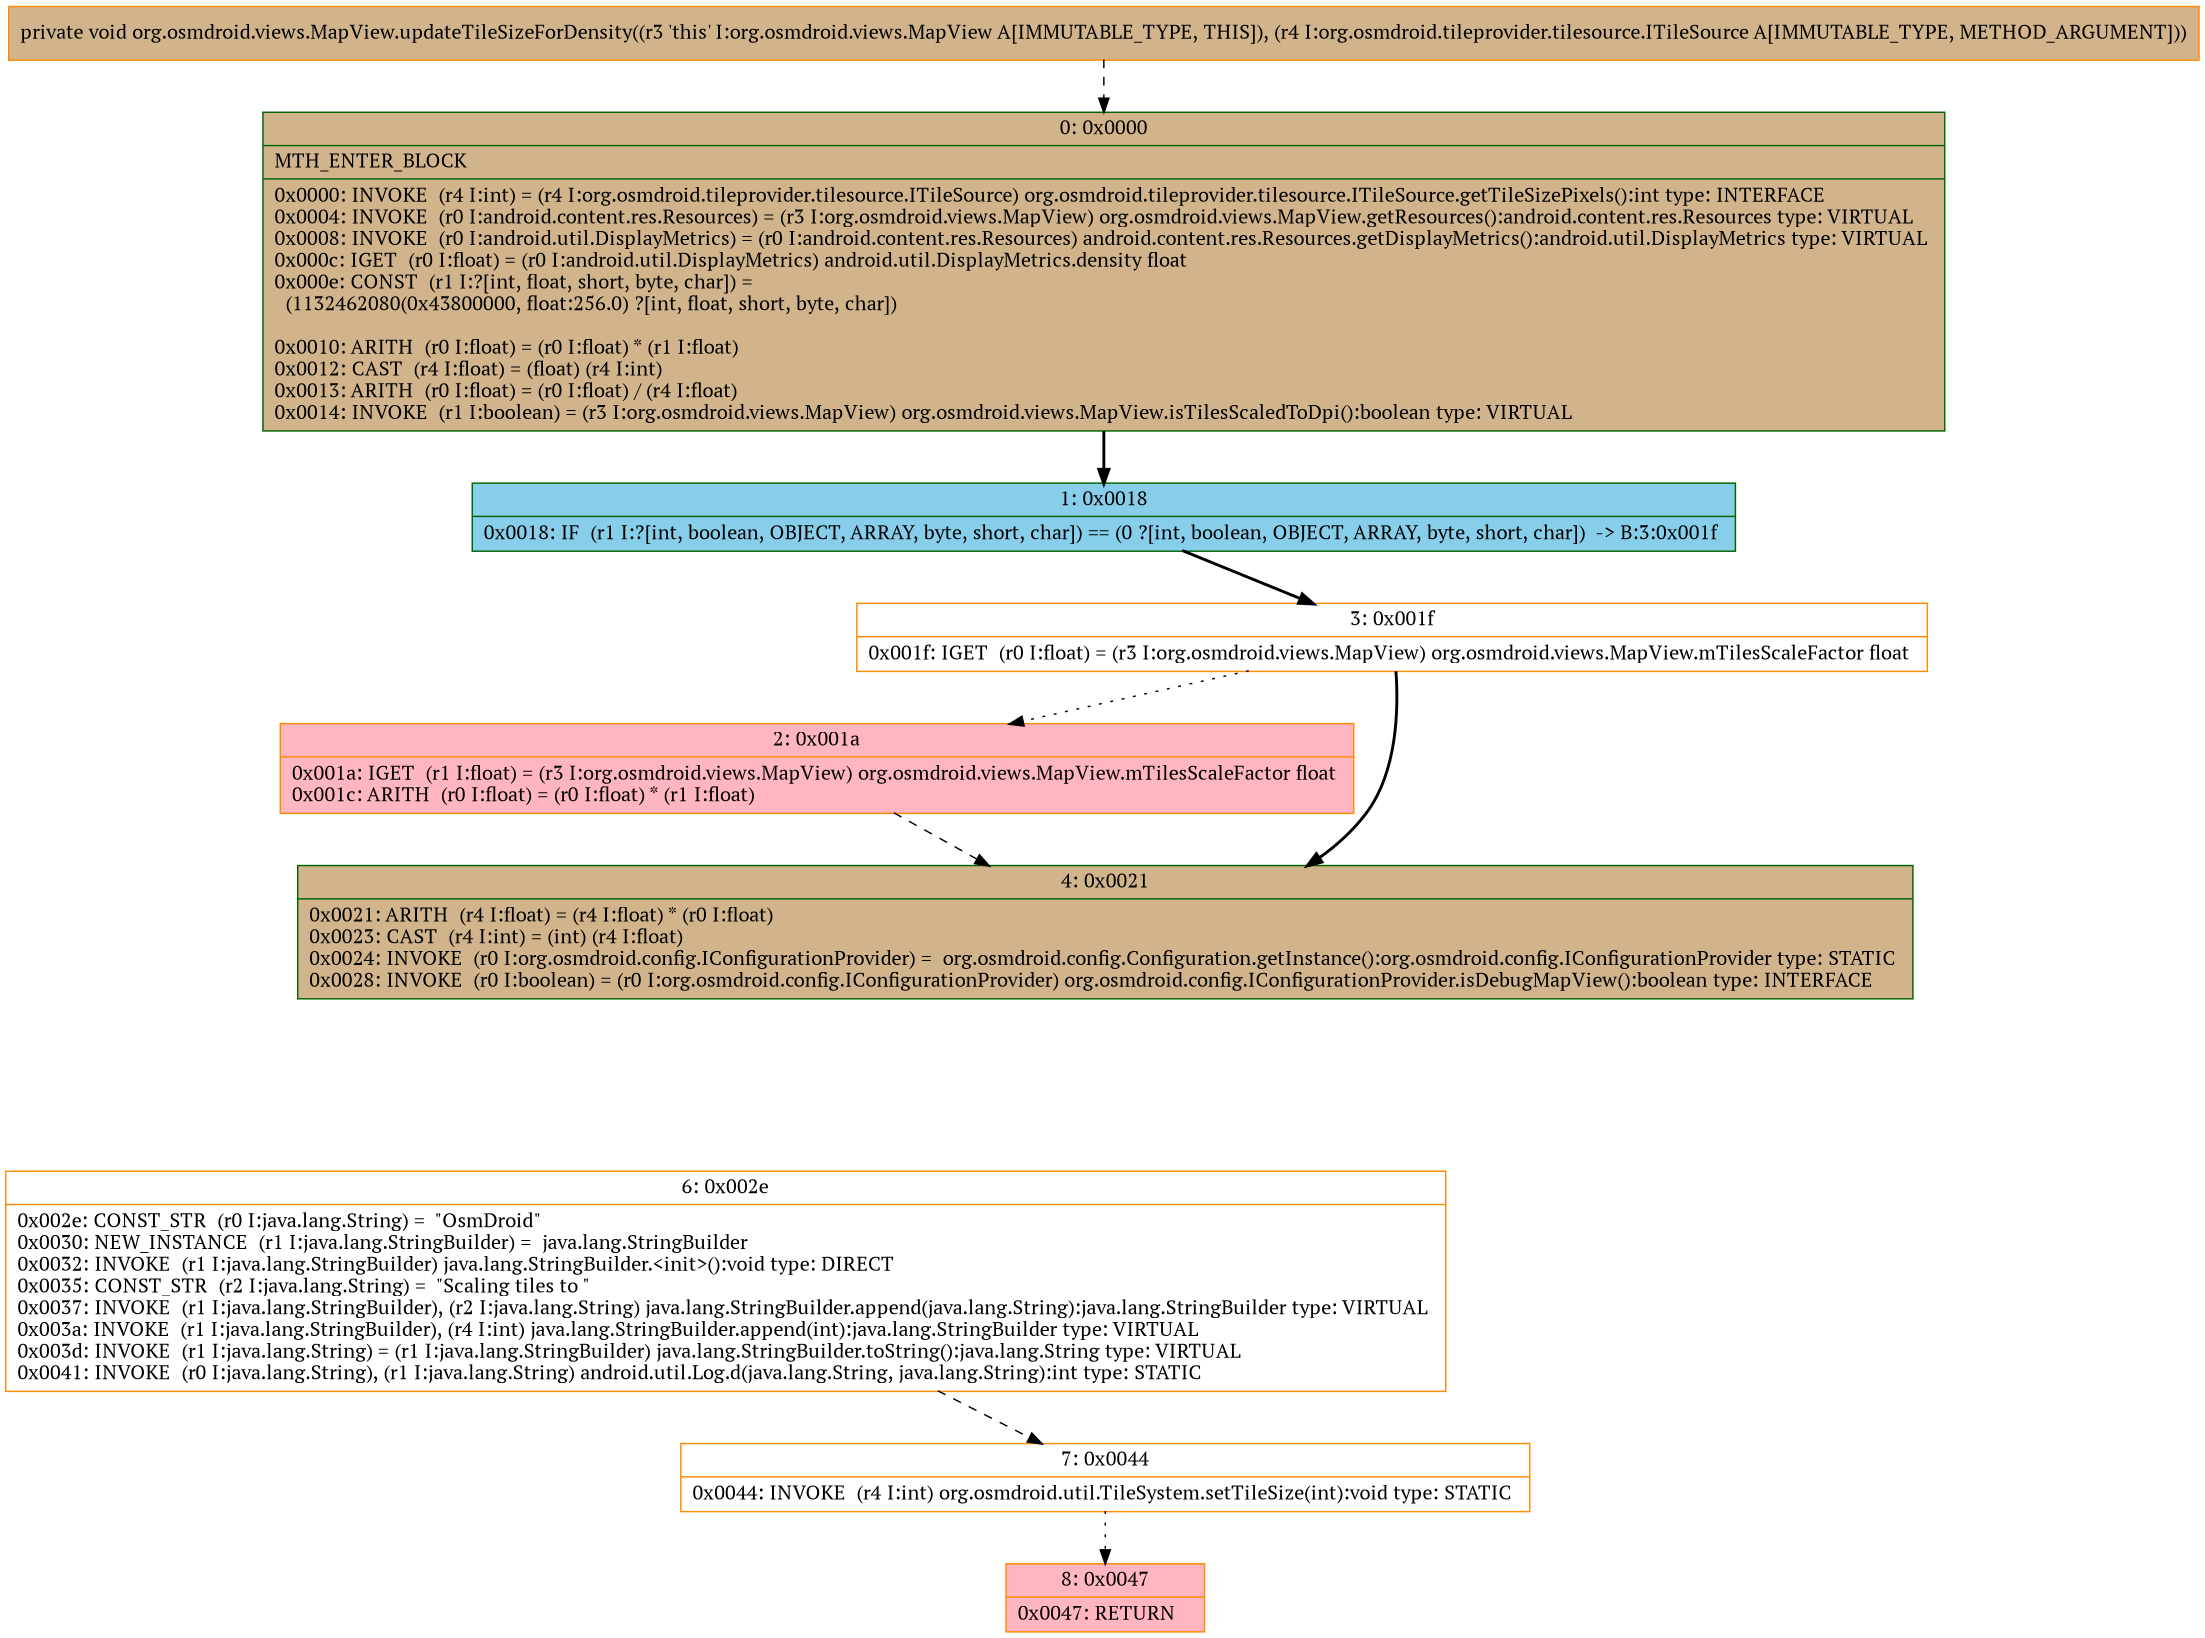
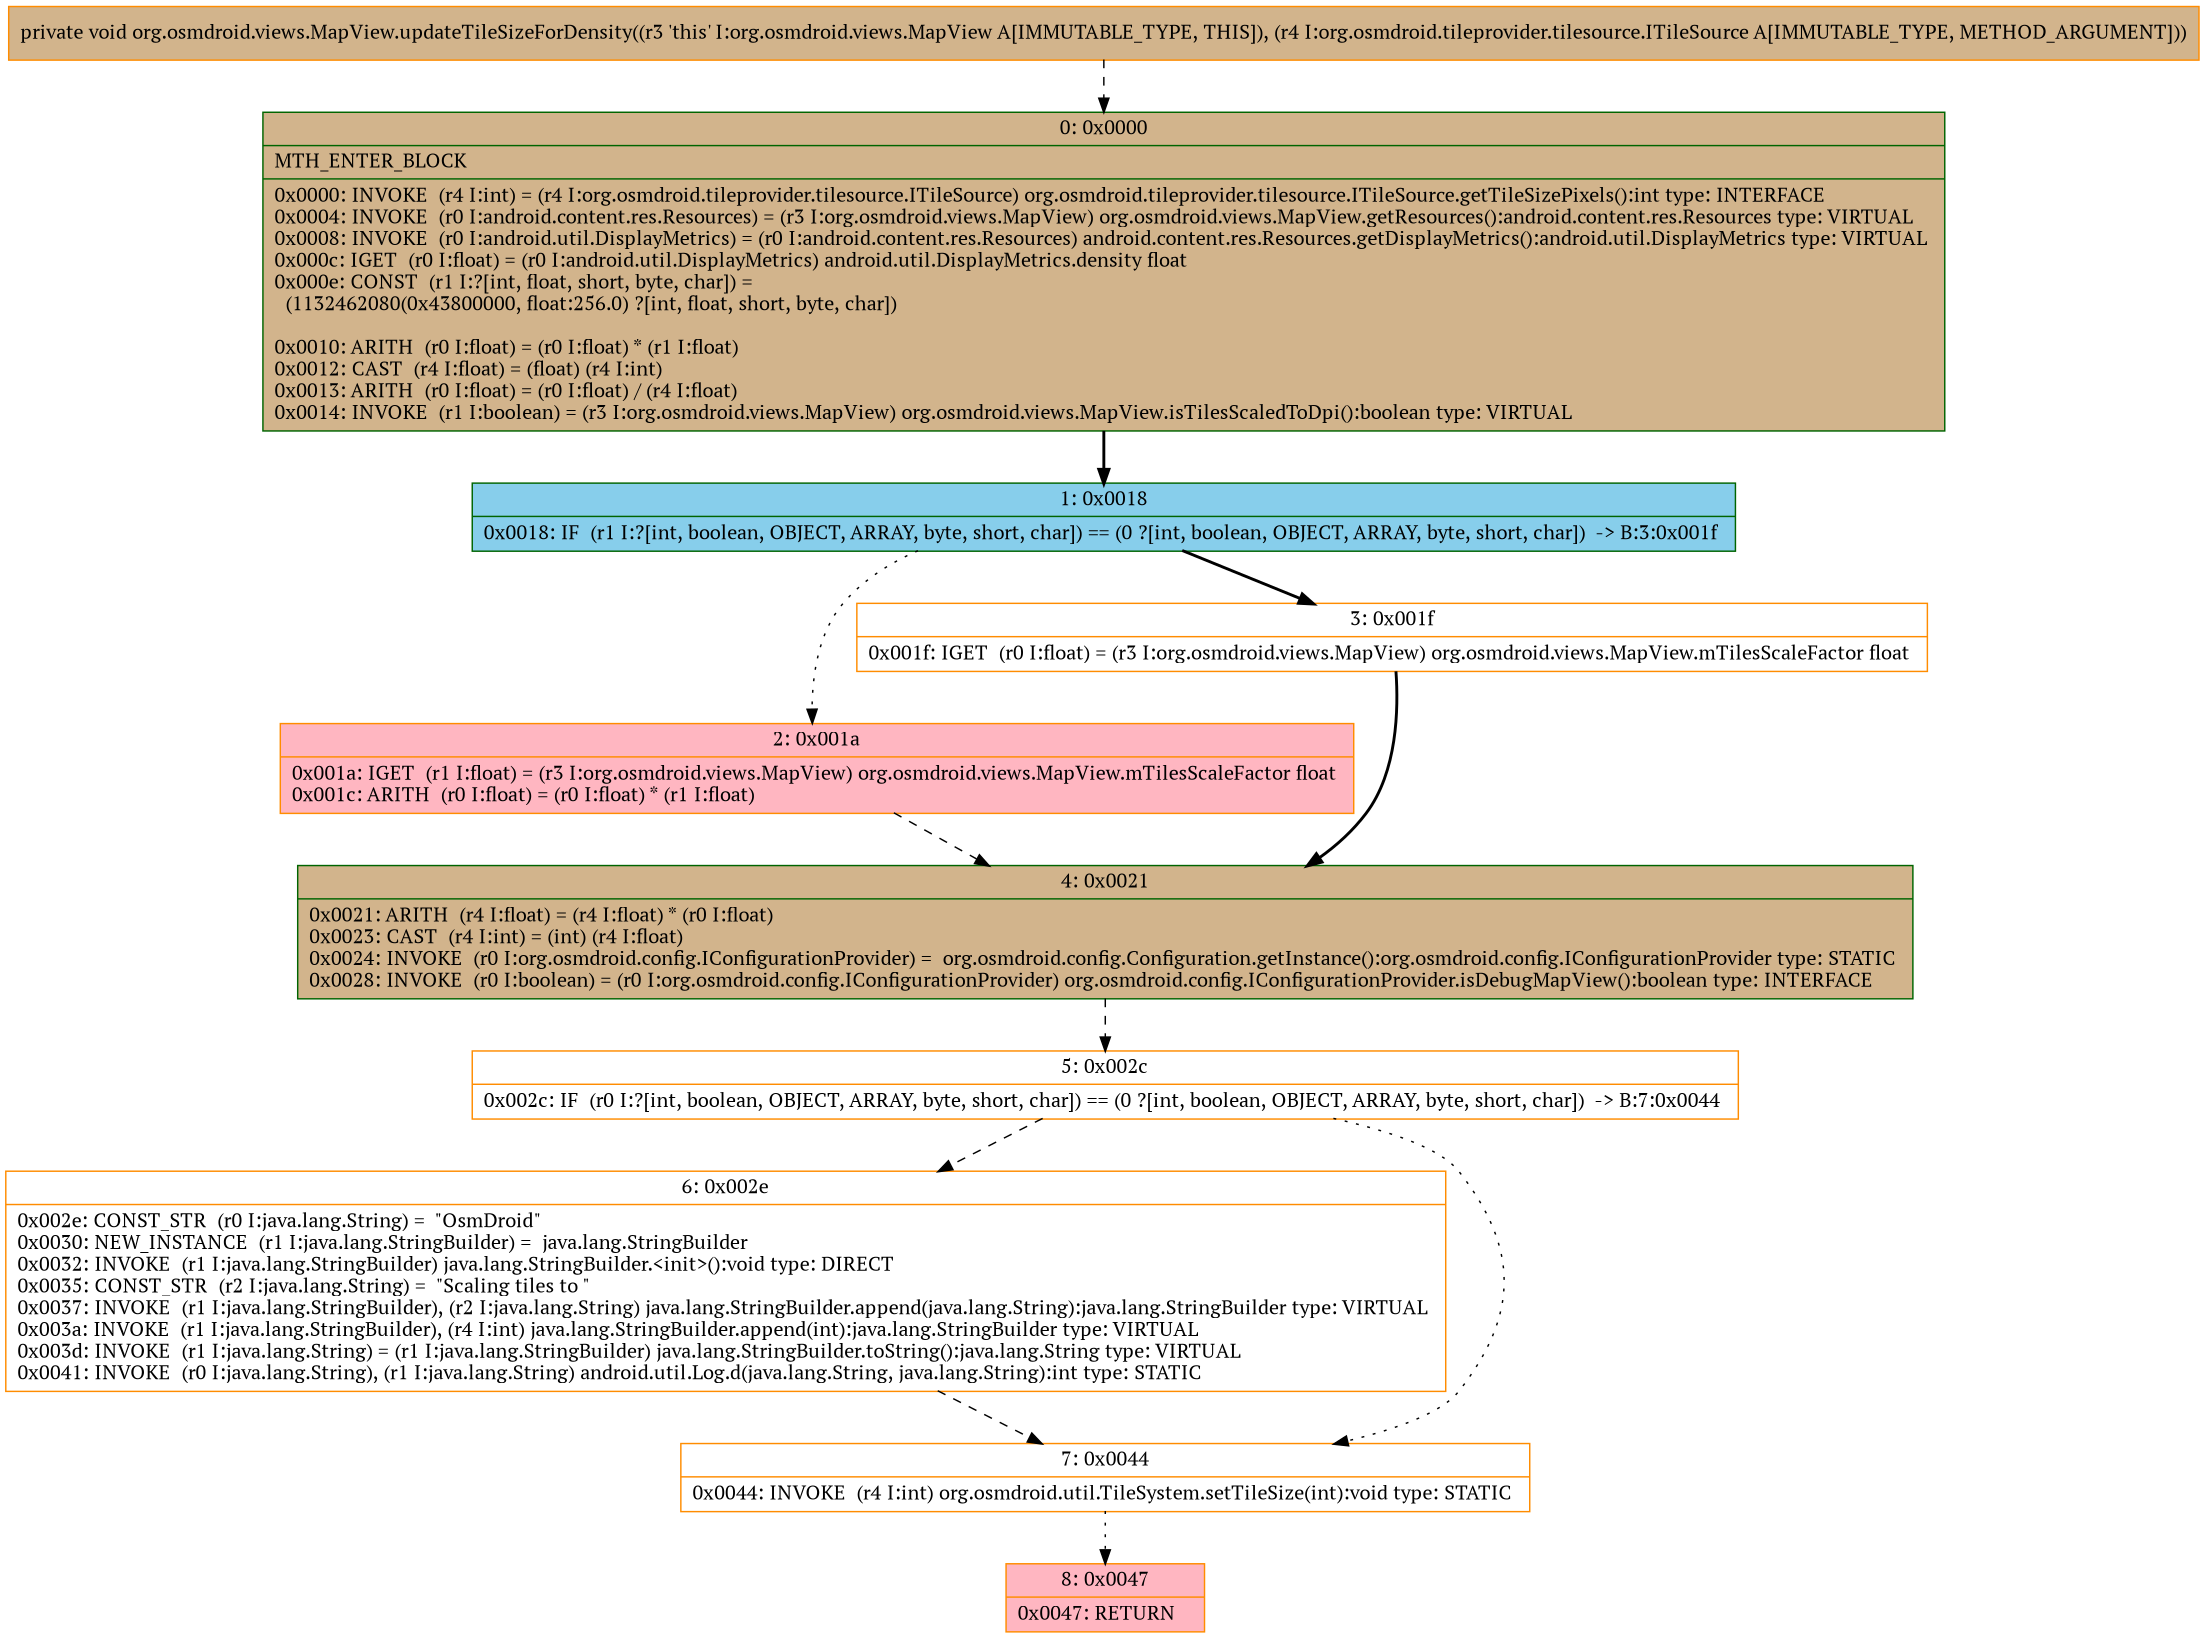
(1136, 696) -> (837, 611)
none -> (1105, 1085)
